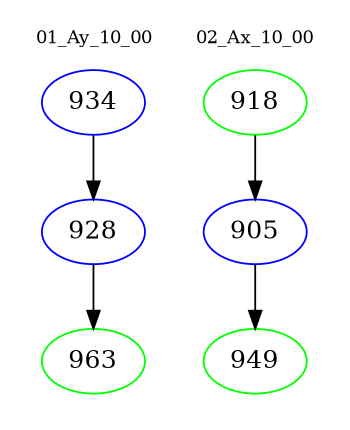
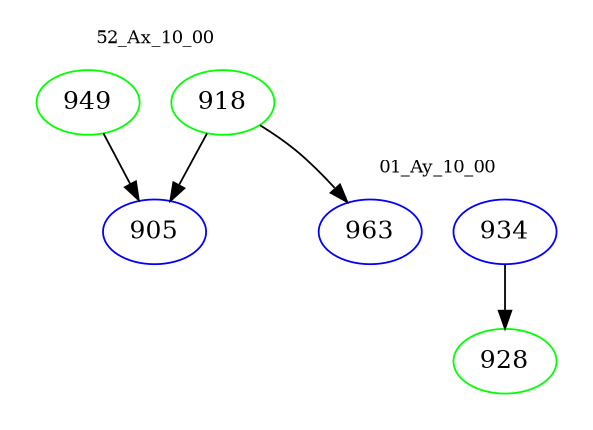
(255, 39) -> (155, 39)
(93, 232) -> (505, 361)
(93, 288) -> (316, 169)
(255, 288) -> (117, 159)
(93, 361) -> (370, 232)
